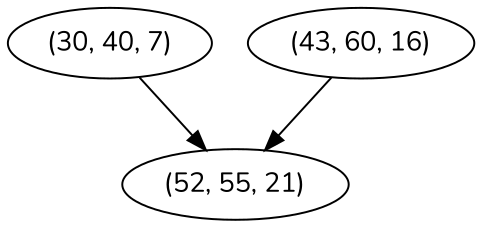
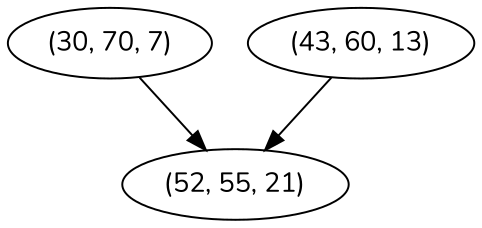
(110, 43) -> (110, 43)
(361, 43) -> (361, 43)
